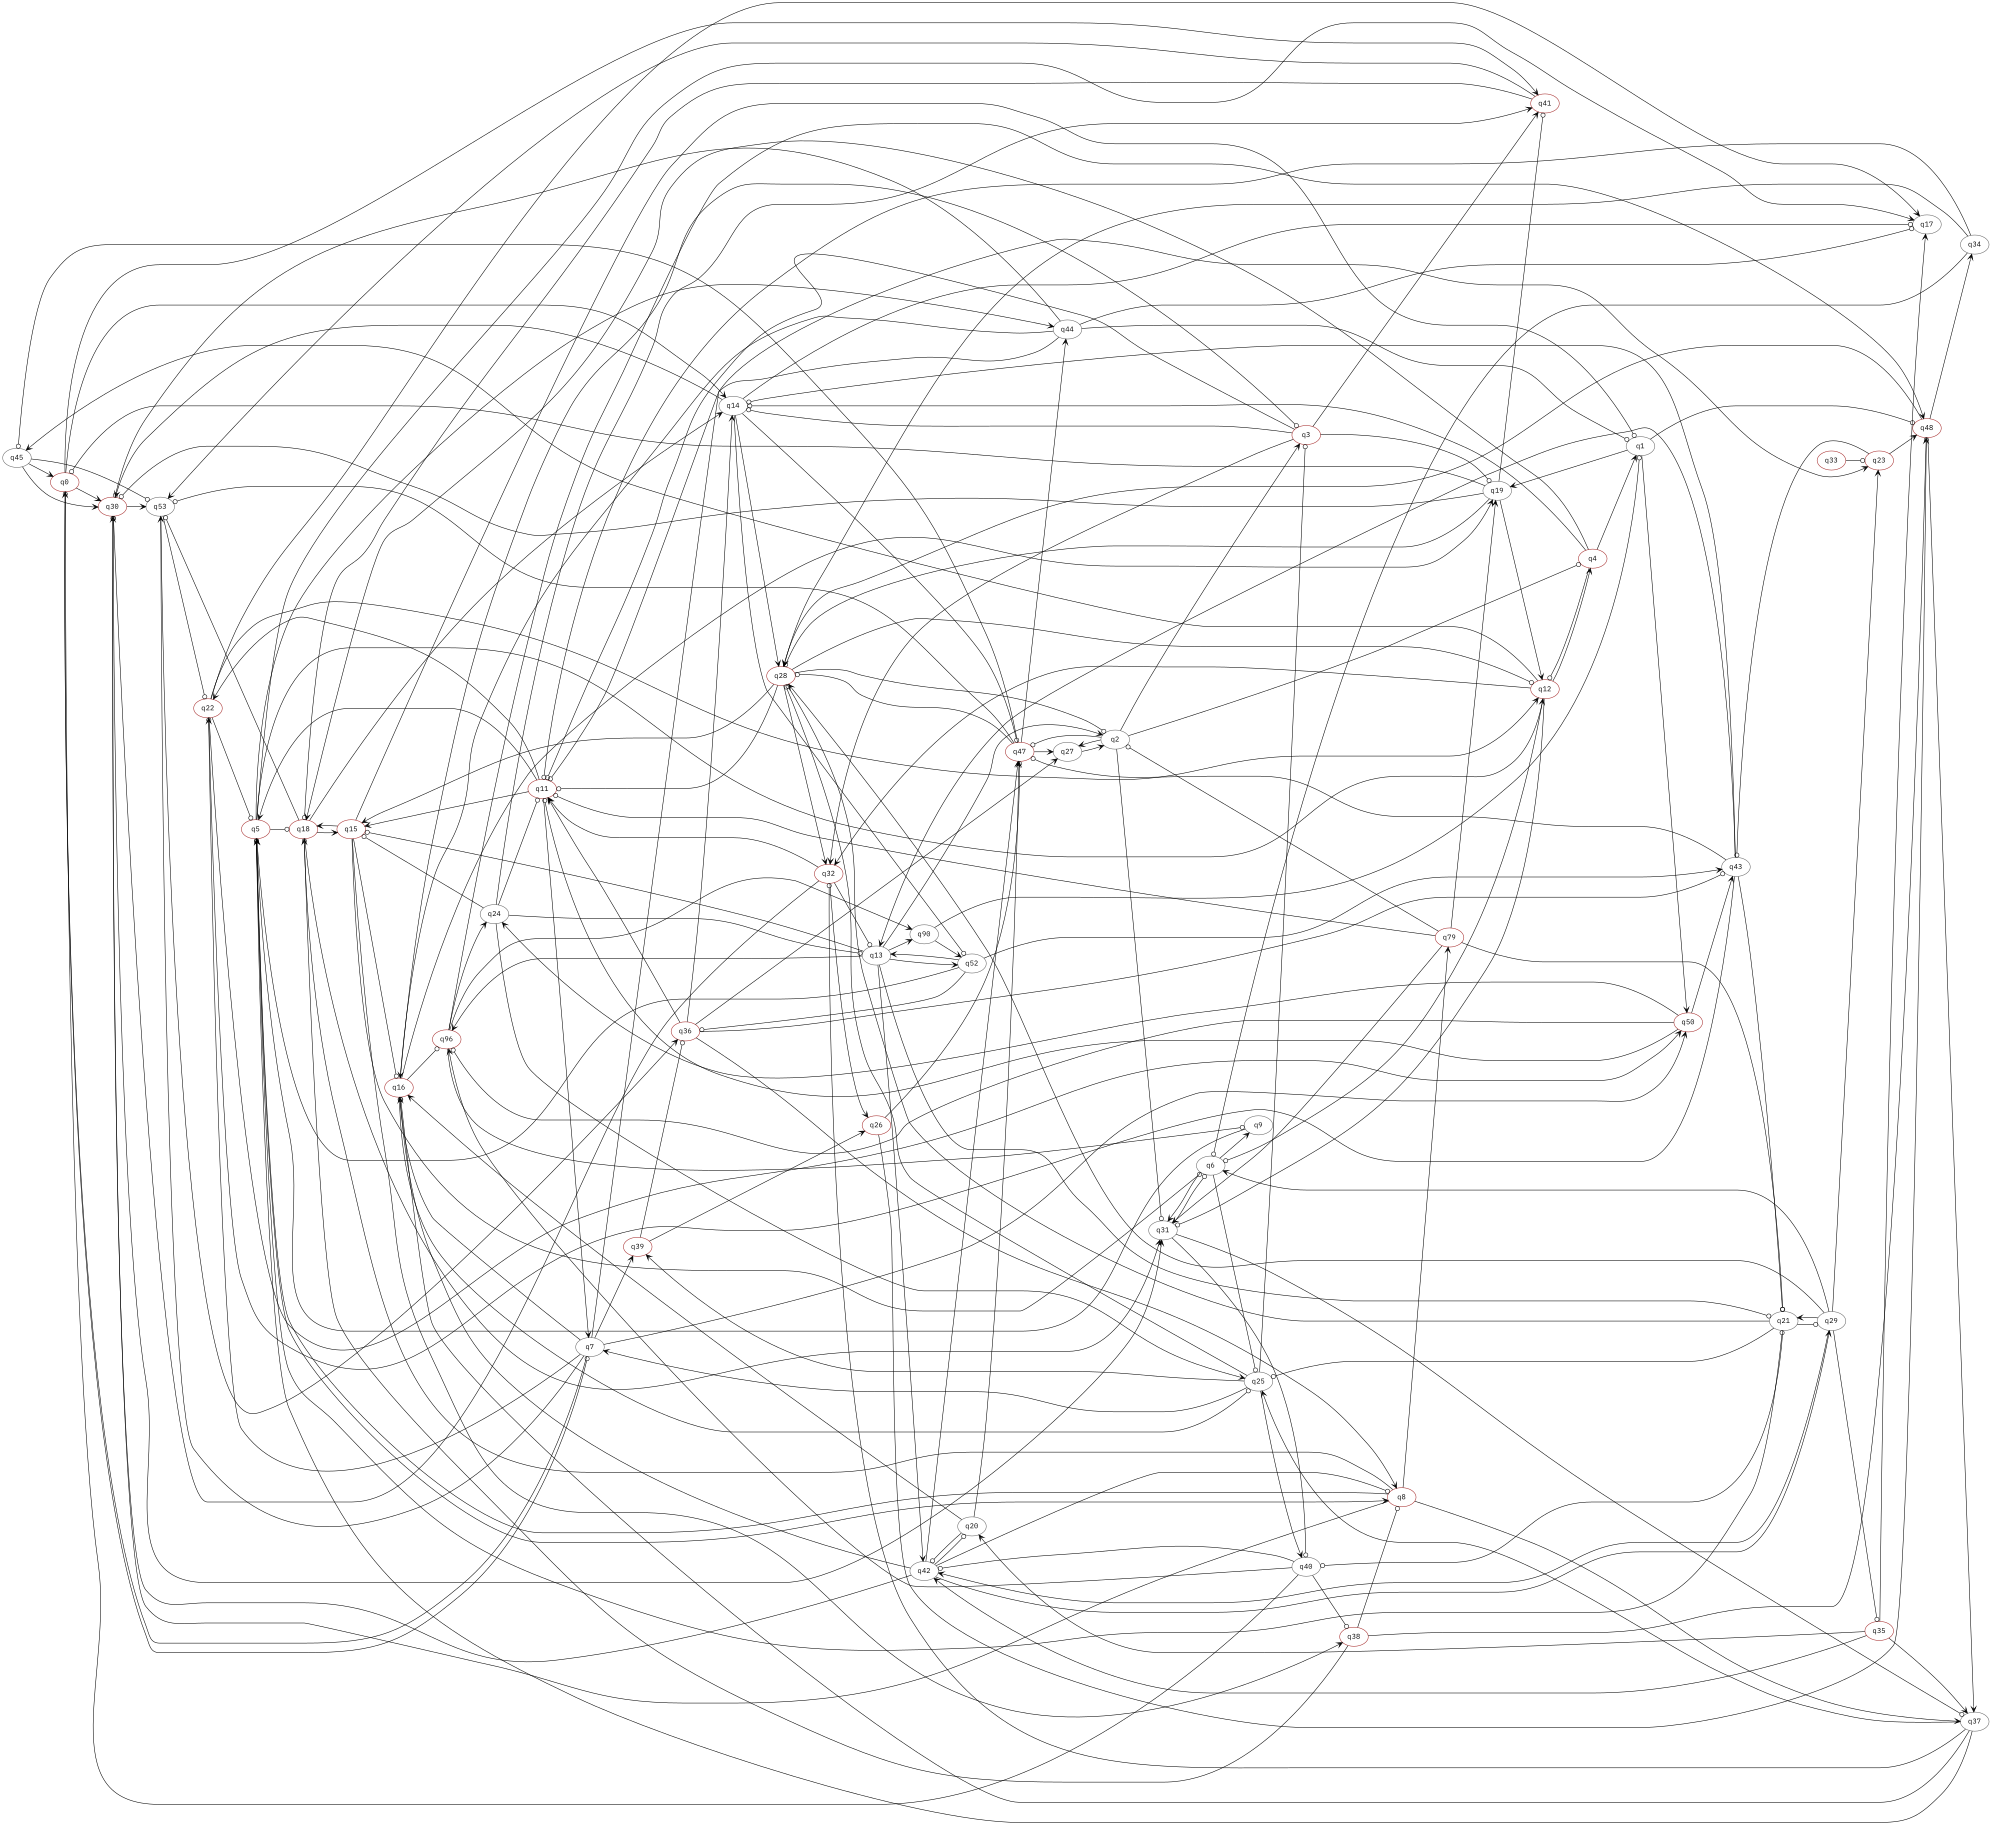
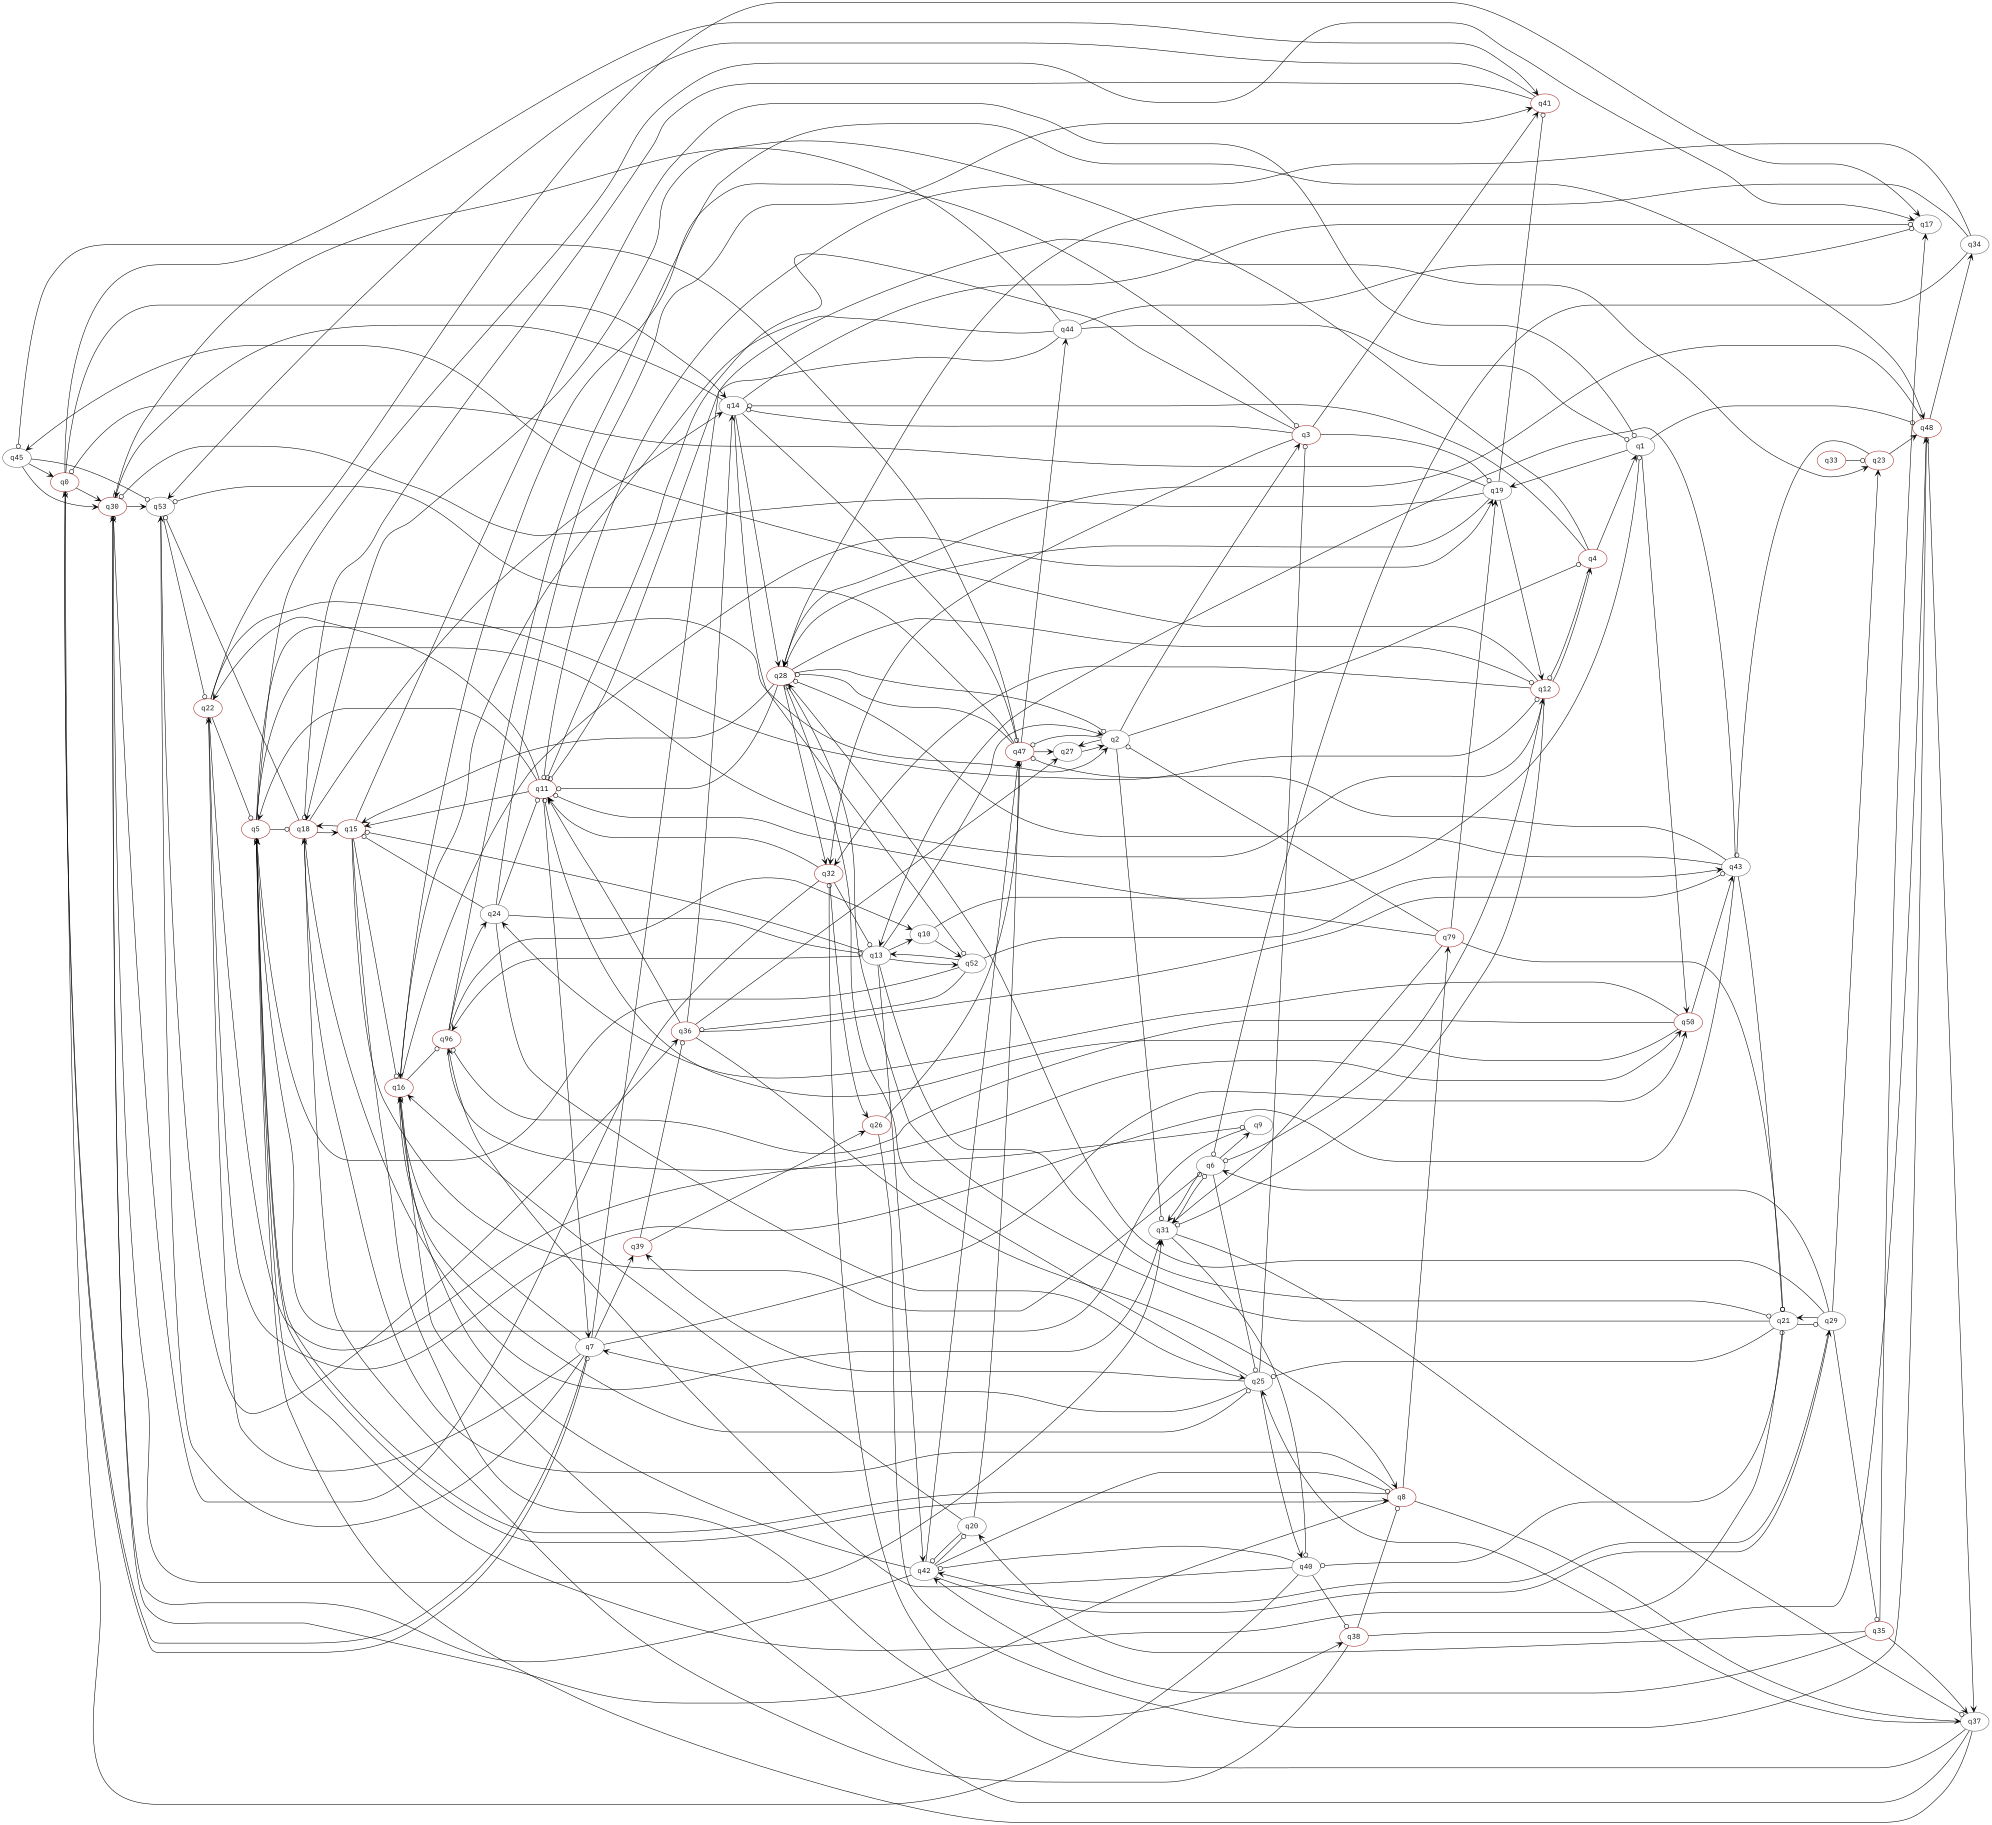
(1454, 345) -> (1240, 837)
(526, 373) -> (606, 623)
(813, 747) -> (813, 747)
(924, 934) -> (924, 934)
